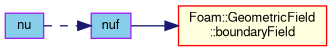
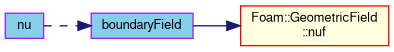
(111, 26) -> (142, 26)
(253, 26) -> (315, 26)
